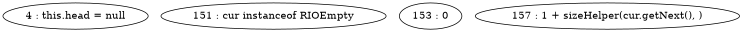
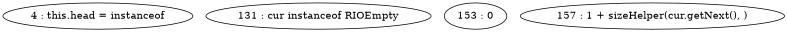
(76, 16) -> (98, 16)
(274, 16) -> (319, 16)
